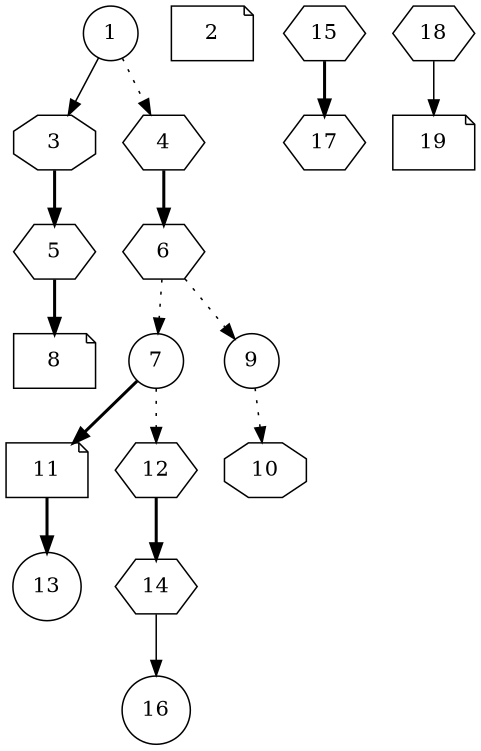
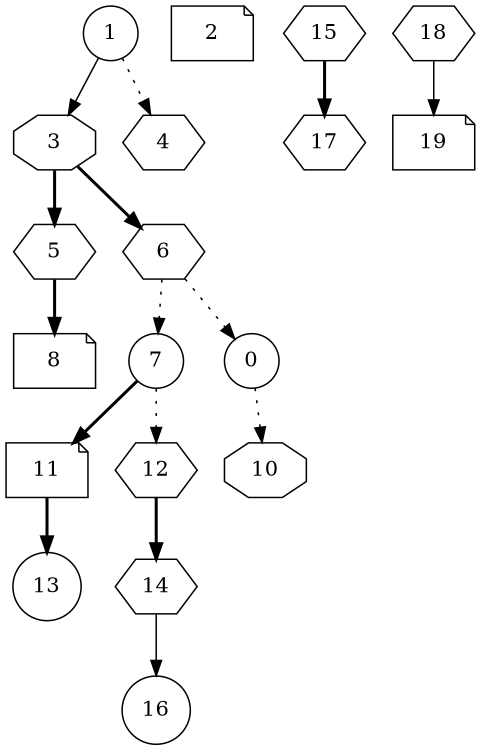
(164, 190) -> (104, 192)
(252, 361) -> (252, 361)
